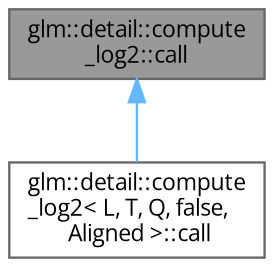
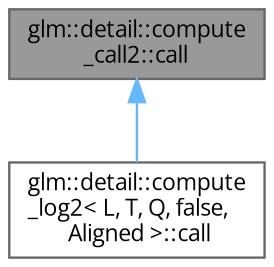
(137, 44) -> (137, 44)
